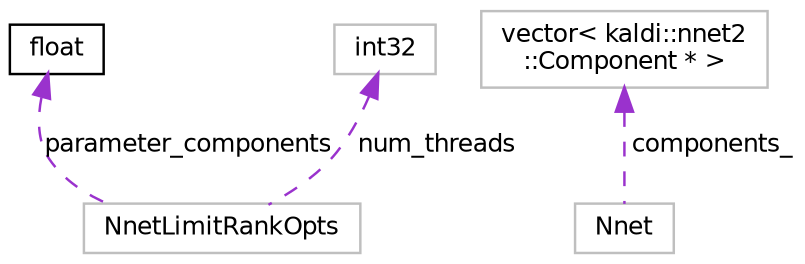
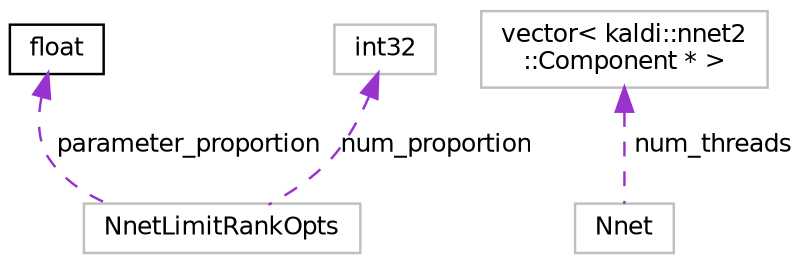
(185, 146) -> (185, 146)
(433, 146) -> (433, 146)
(710, 146) -> (710, 146)
